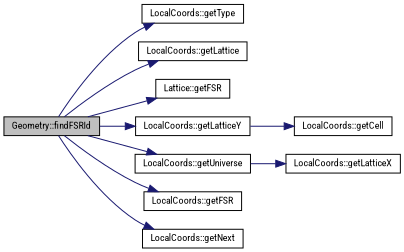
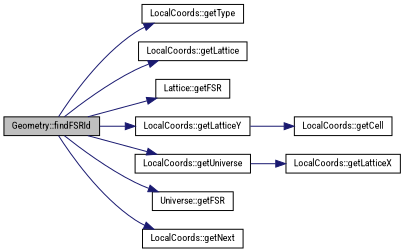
(193, 201) -> (193, 201)
